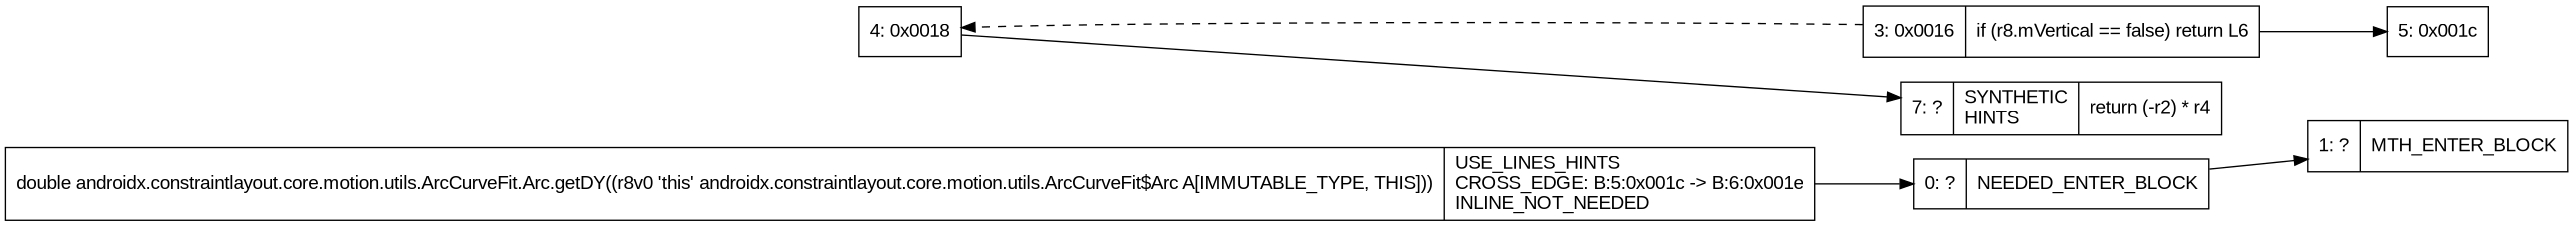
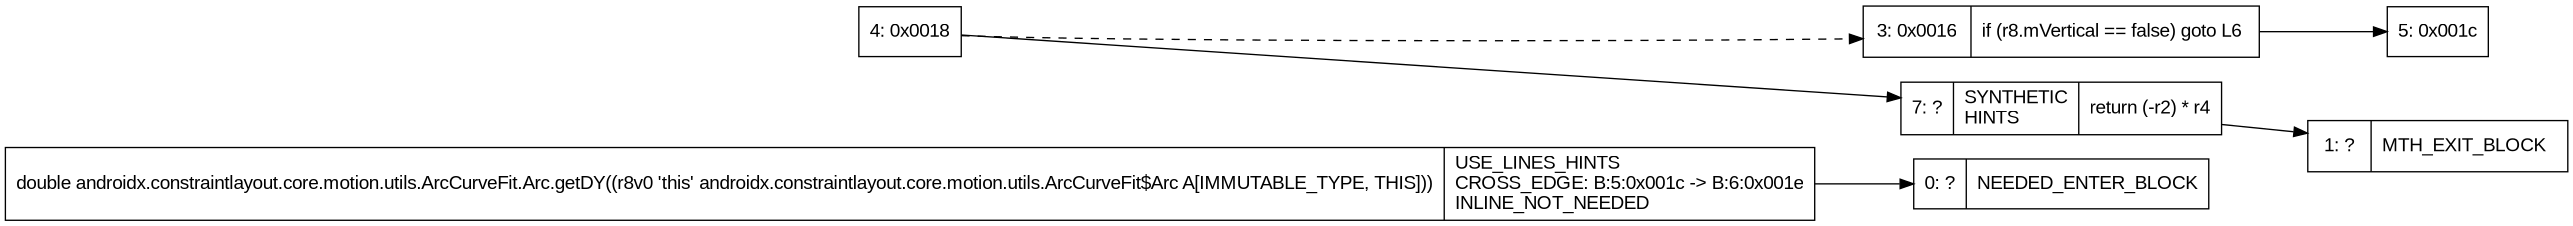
(1419, 23) -> (1405, 41)
(2112, 31) -> (2112, 31)
(2464, 146) -> (2464, 146)
(2252, 165) -> (2258, 128)
